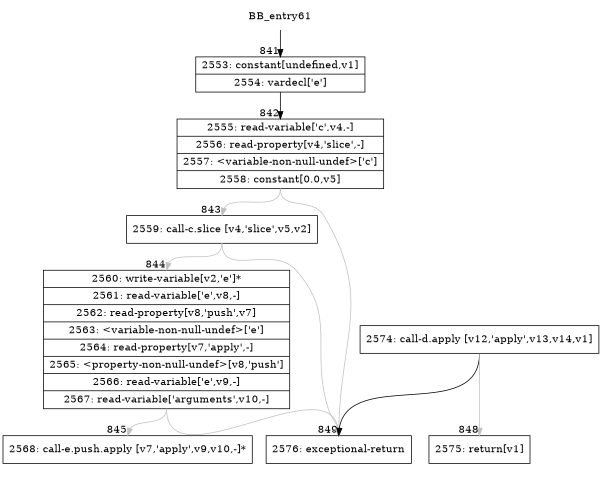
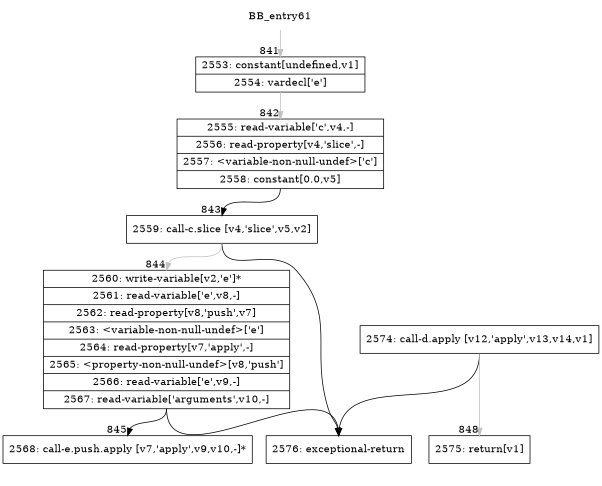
(280, 40) -> (280, 40)
(280, 102) -> (280, 102)
(255, 202) -> (255, 202)
(350, 292) -> none
(316, 304) -> (316, 304)
(151, 422) -> (151, 422)
(249, 423) -> (249, 423)
